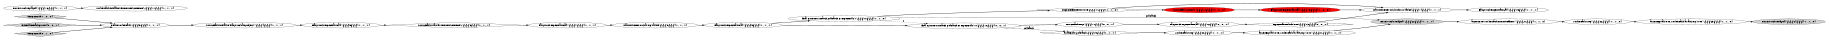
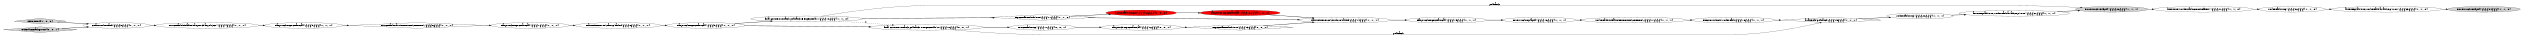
none -> (1494, 20)
none -> (1734, 20)
(40, 34) -> none
